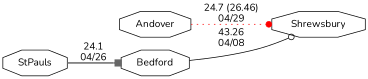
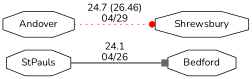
(240, 53) -> none
